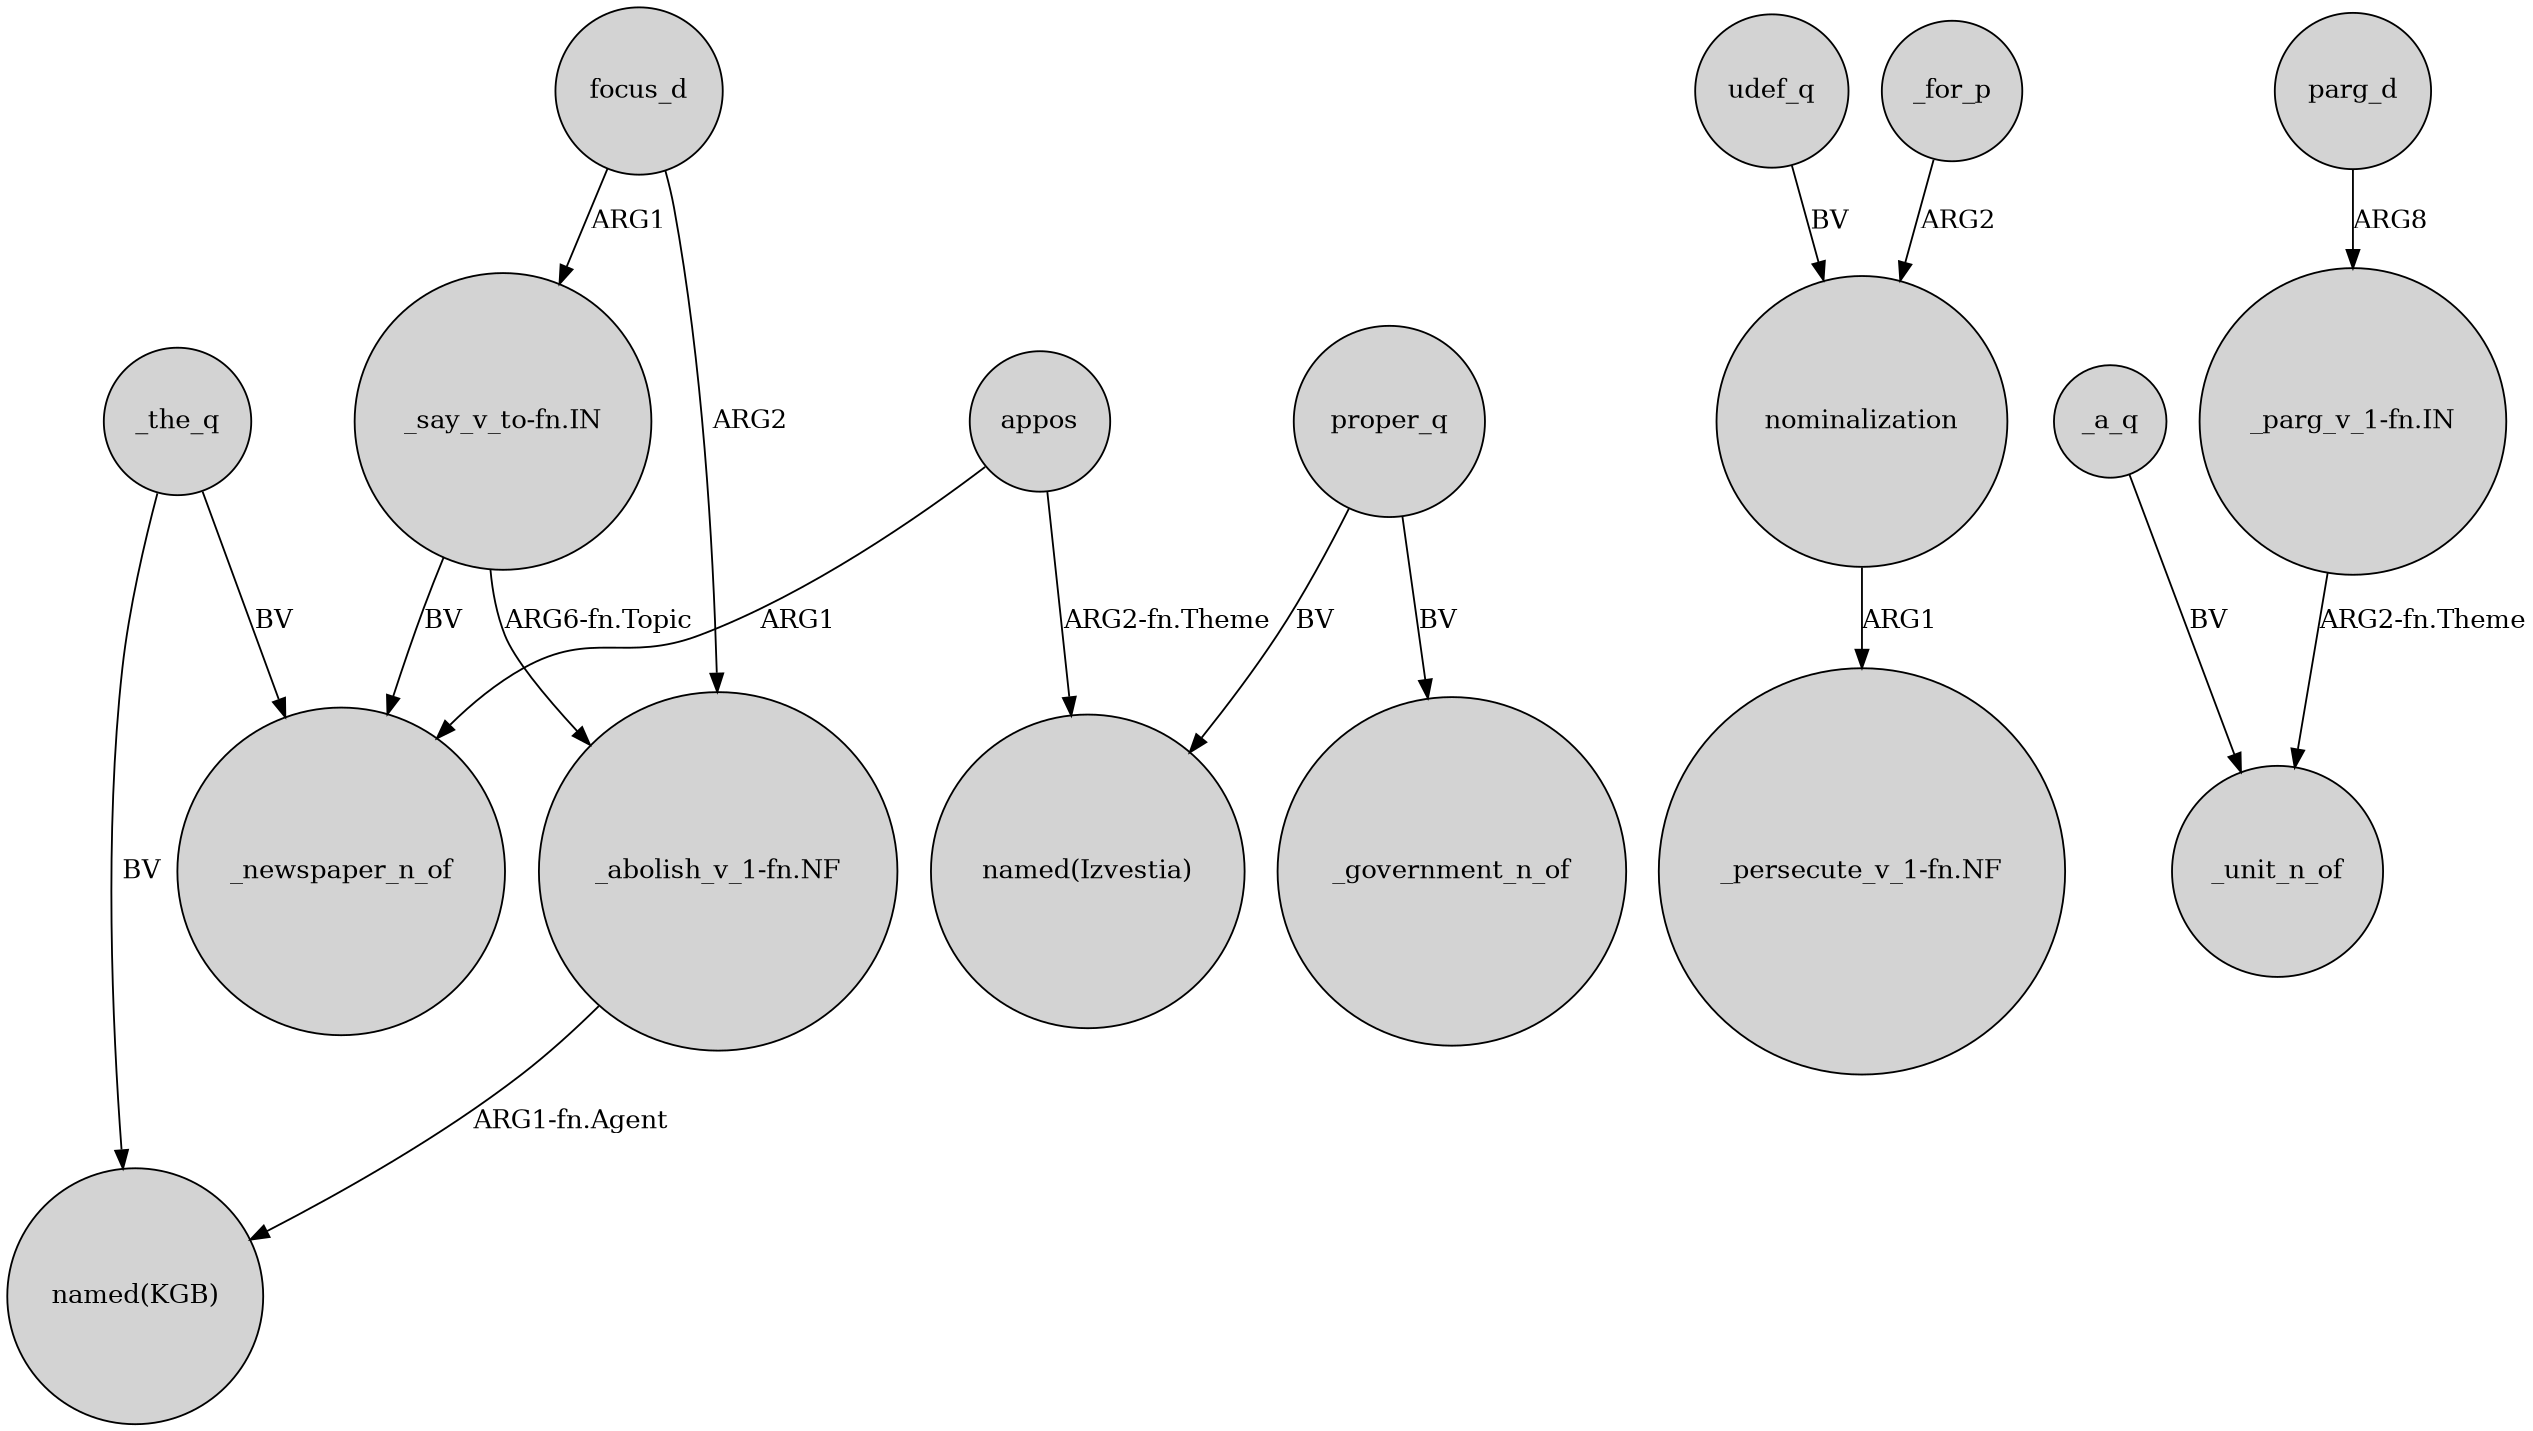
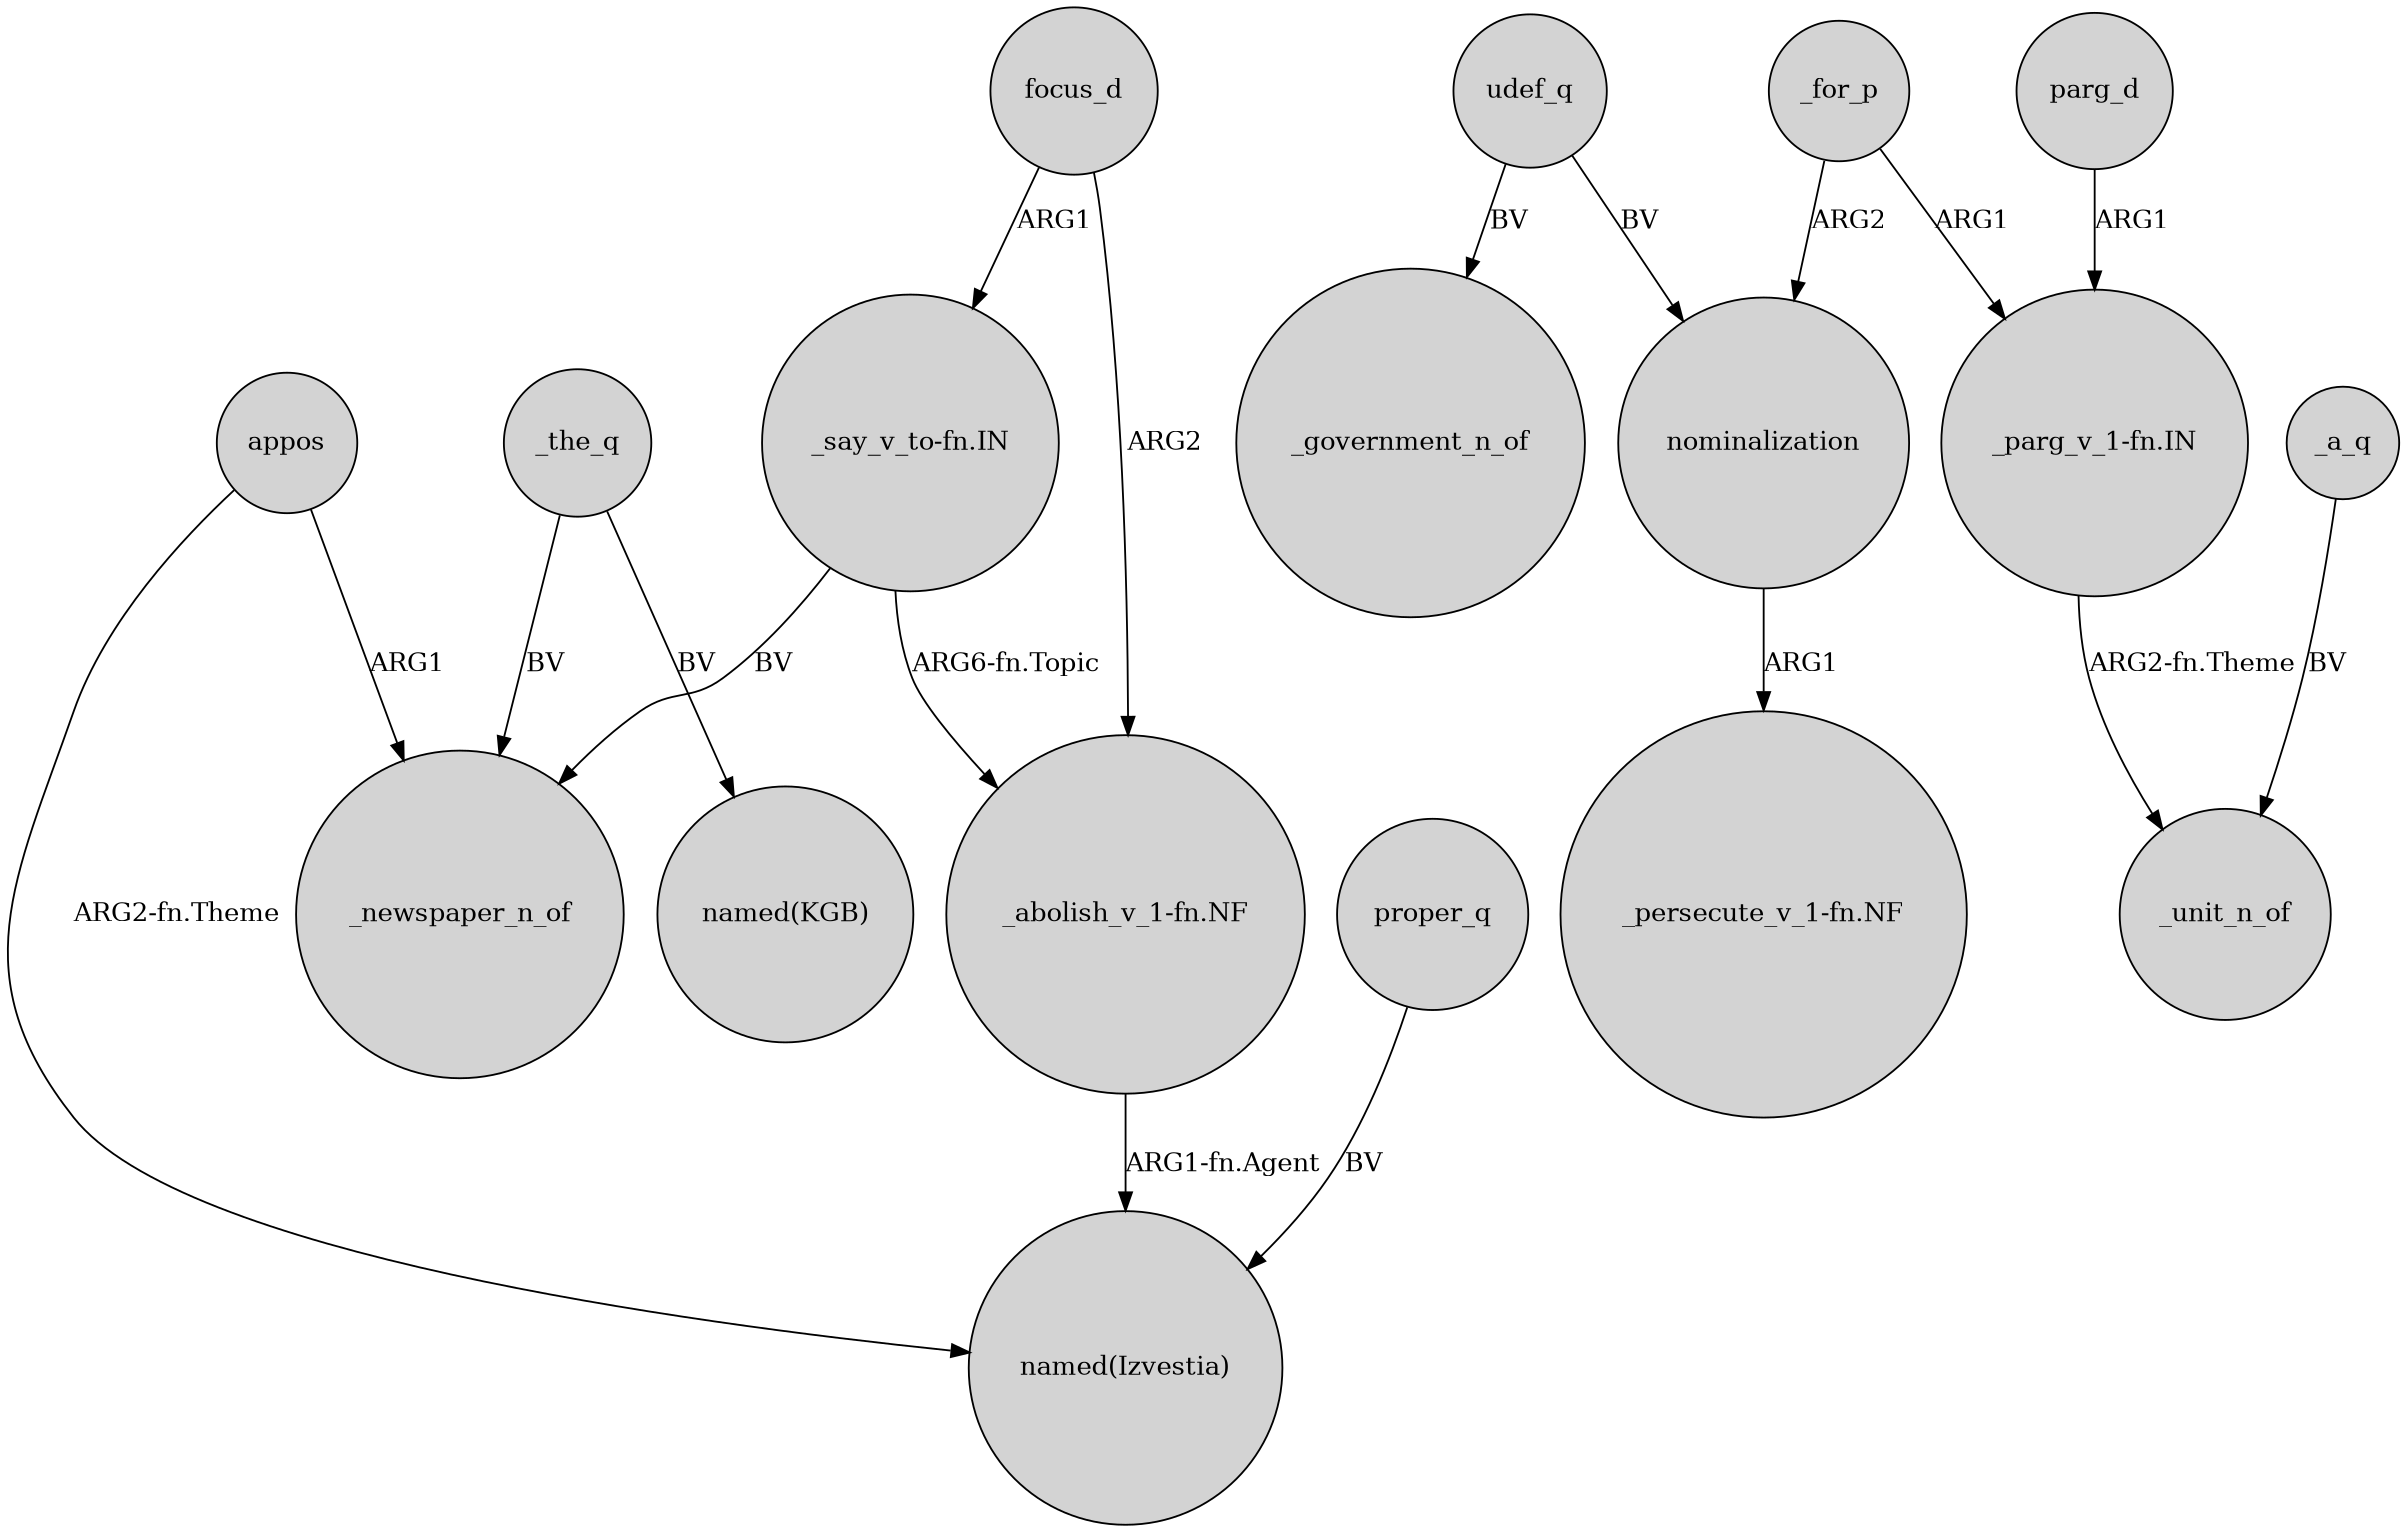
(2391, 222) -> (2132, 222)
none -> (1937, 226)
(1414, 598) -> (1489, 212)
(441, 1131) -> (1126, 1143)
